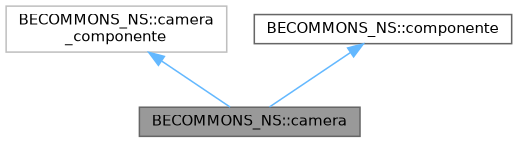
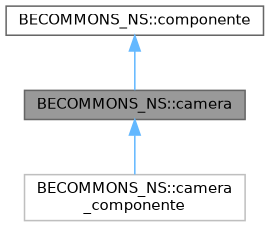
(196, 84) -> (135, 155)
